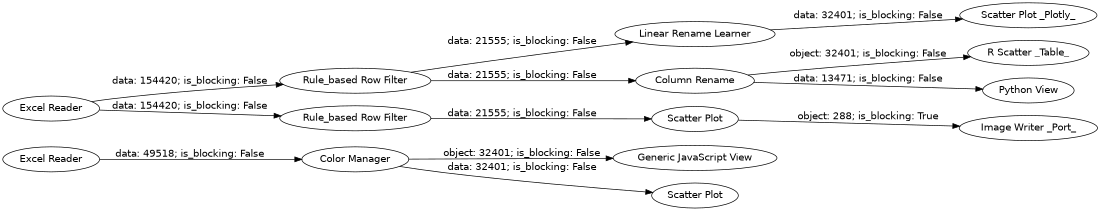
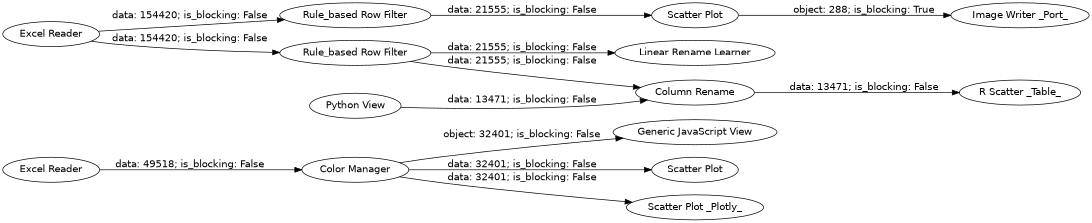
(863, 25) -> (512, 191)
(868, 54) -> (864, 87)
(865, 86) -> (521, 108)
